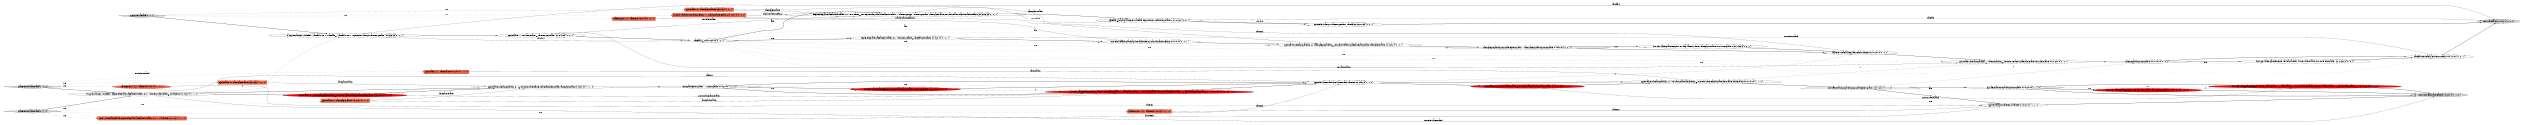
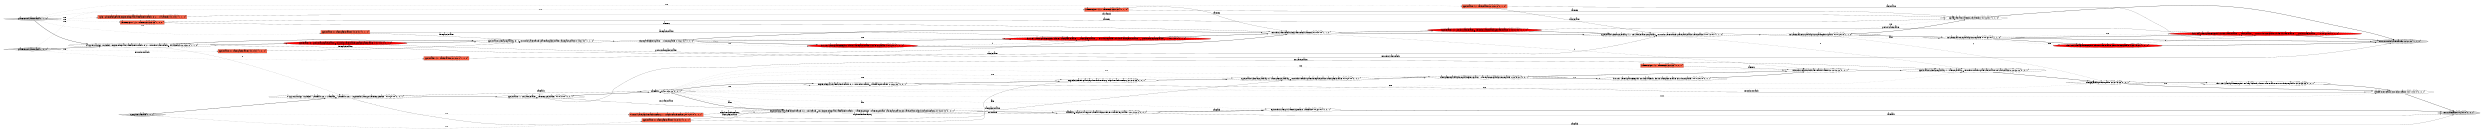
none -> (1485, 6)
(388, 17) -> none
(87, 87) -> (84, 21)
(142, 87) -> (142, 23)
none -> (1393, 90)
